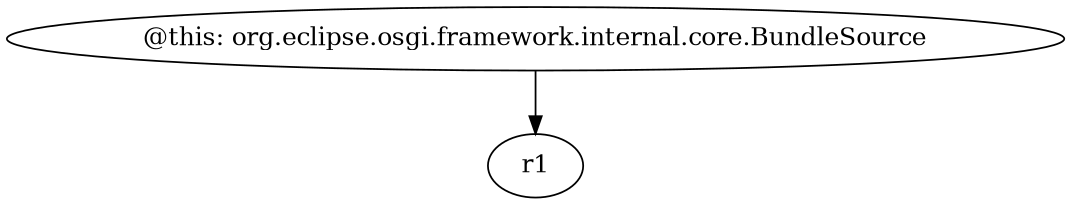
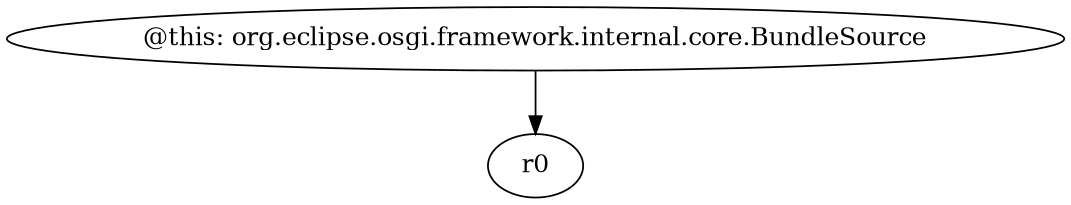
(536, 166) -> (536, 166)
